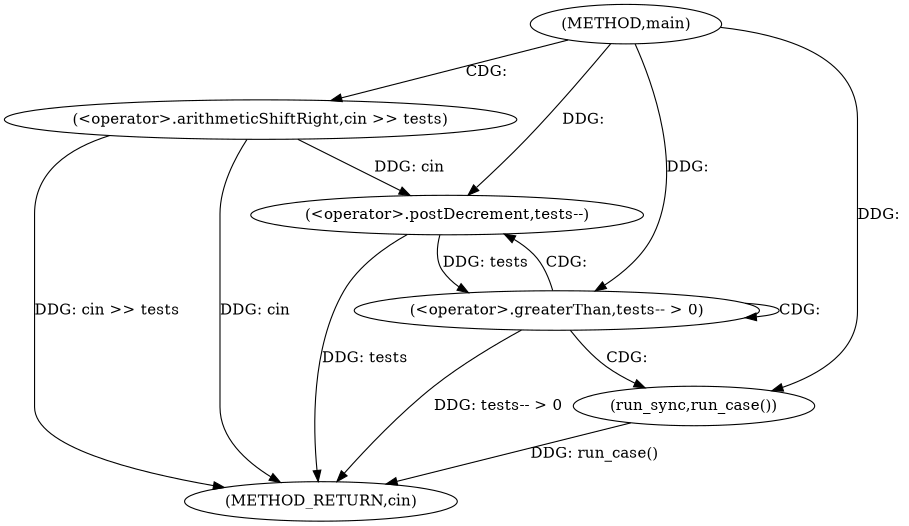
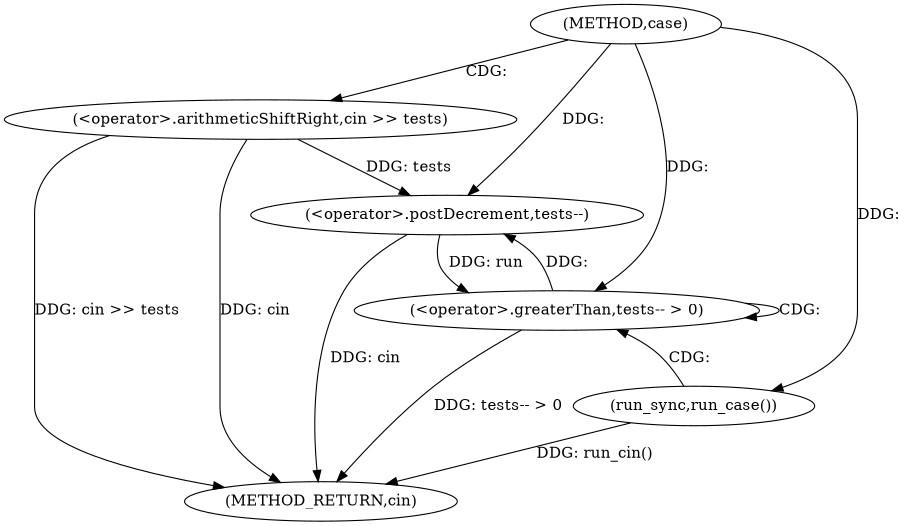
(626, 24) -> (626, 24)
(409, 167) -> (409, 167)
(486, 263) -> (486, 263)
(569, 263) -> (569, 263)
(365, 358) -> (365, 358)
(599, 361) -> (660, 355)
(595, 454) -> (595, 454)
